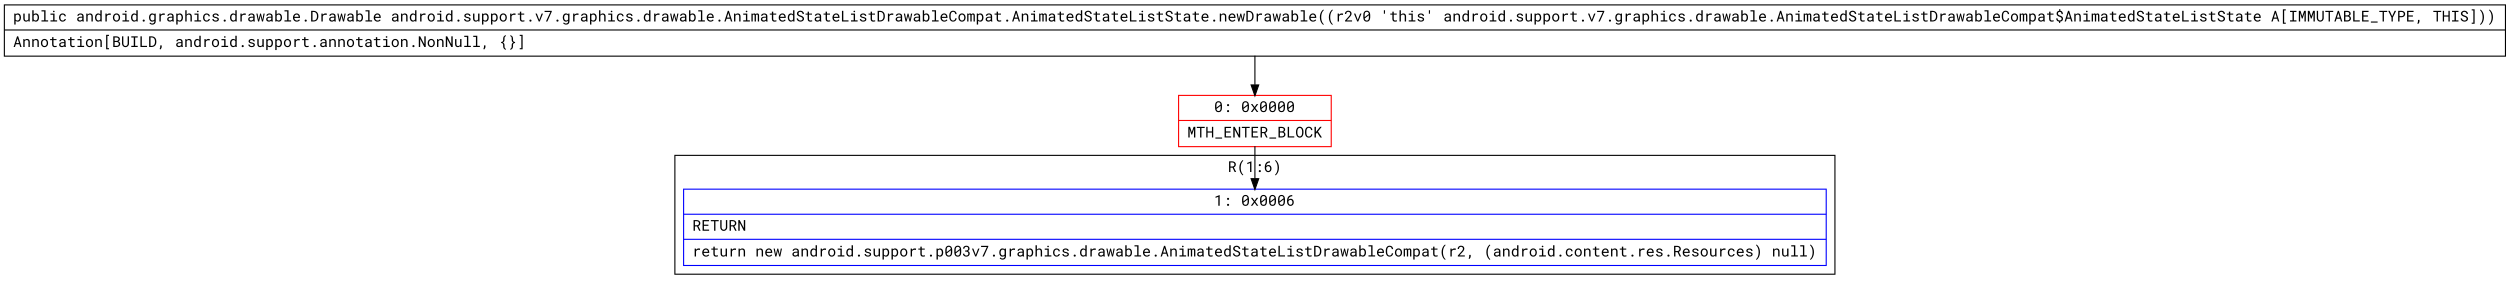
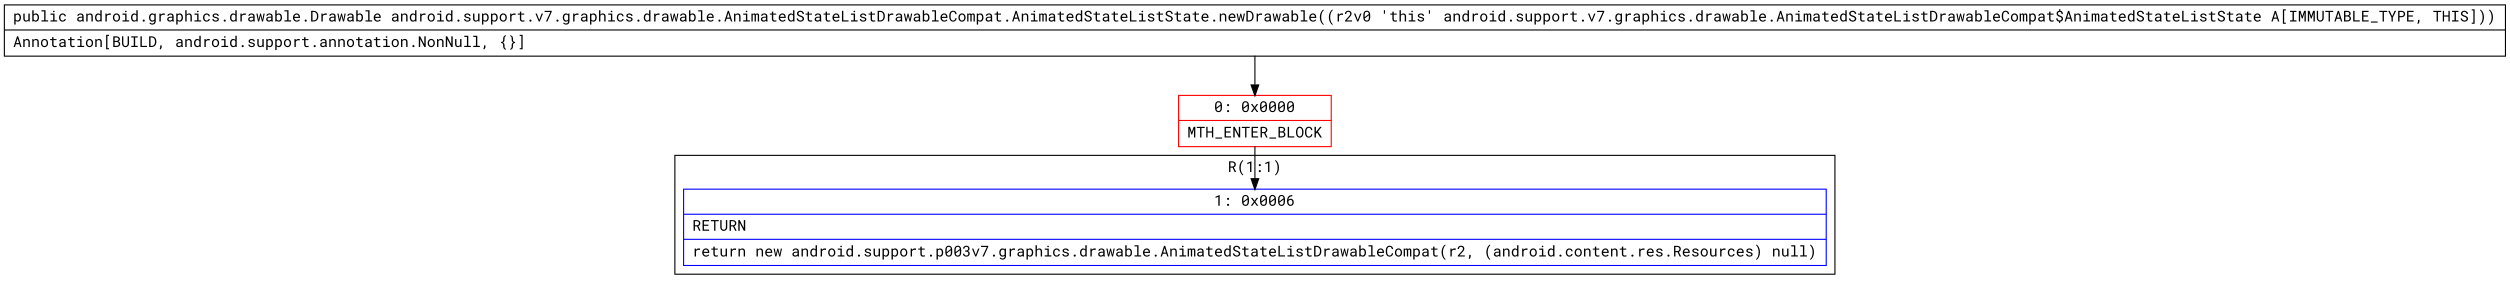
(1255, 168) -> (1255, 168)
